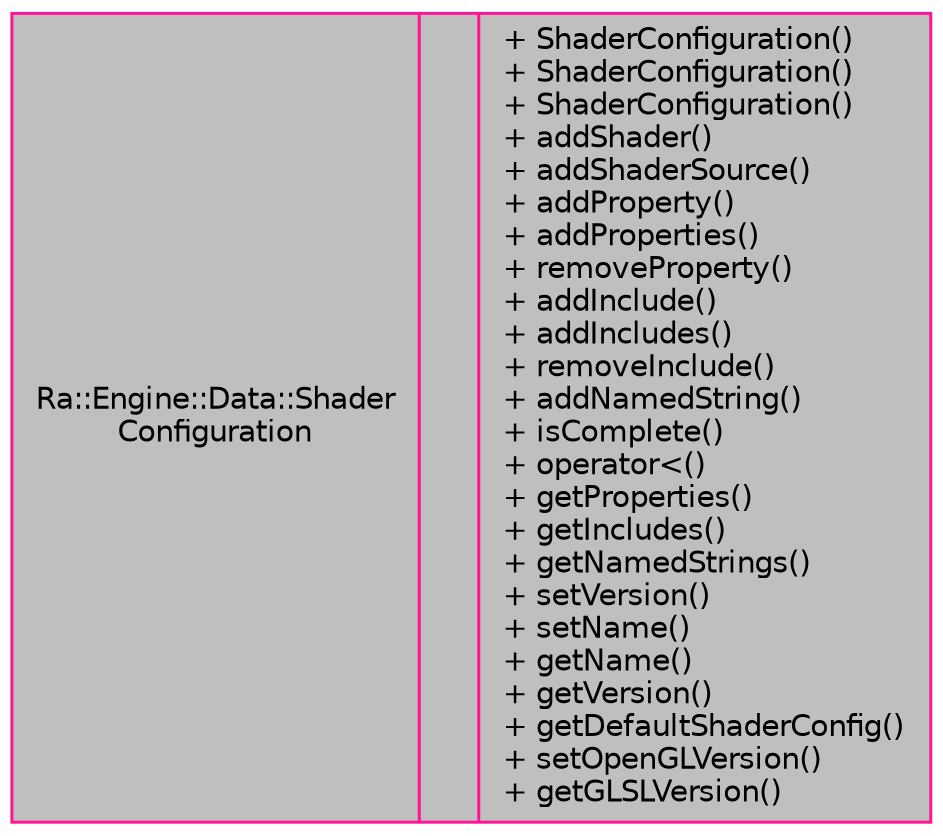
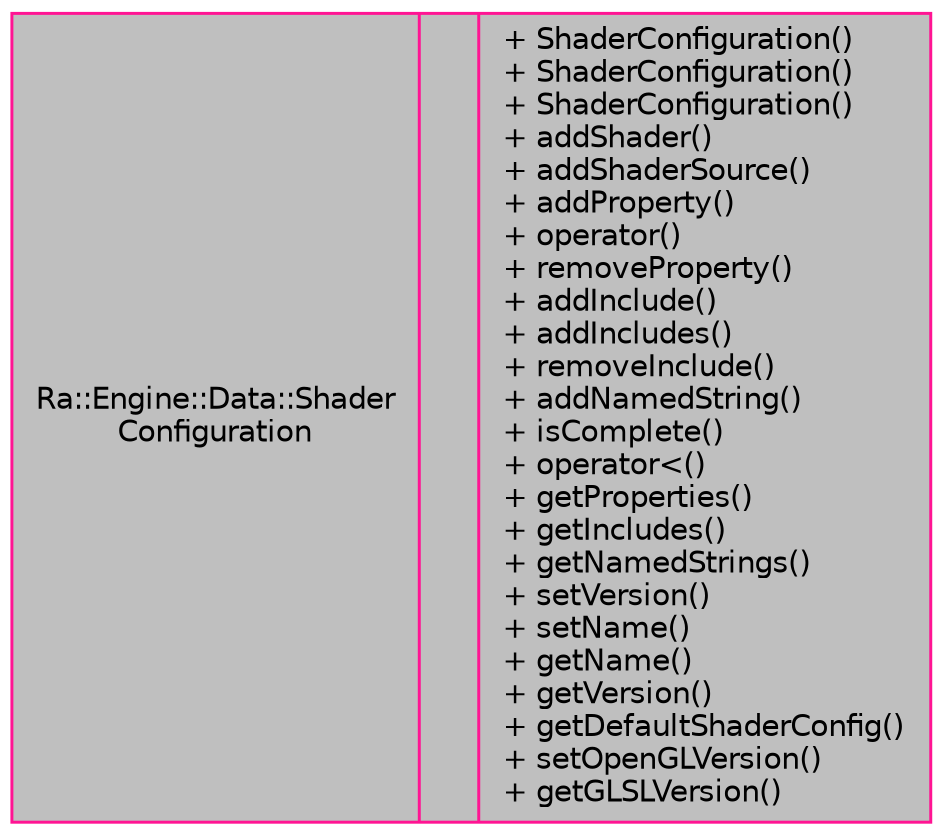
(632, 236) -> (593, 236)
